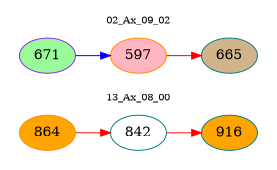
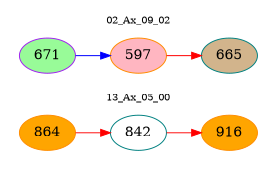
(138, 98) -> (138, 98)
(229, 133) -> (229, 133)
